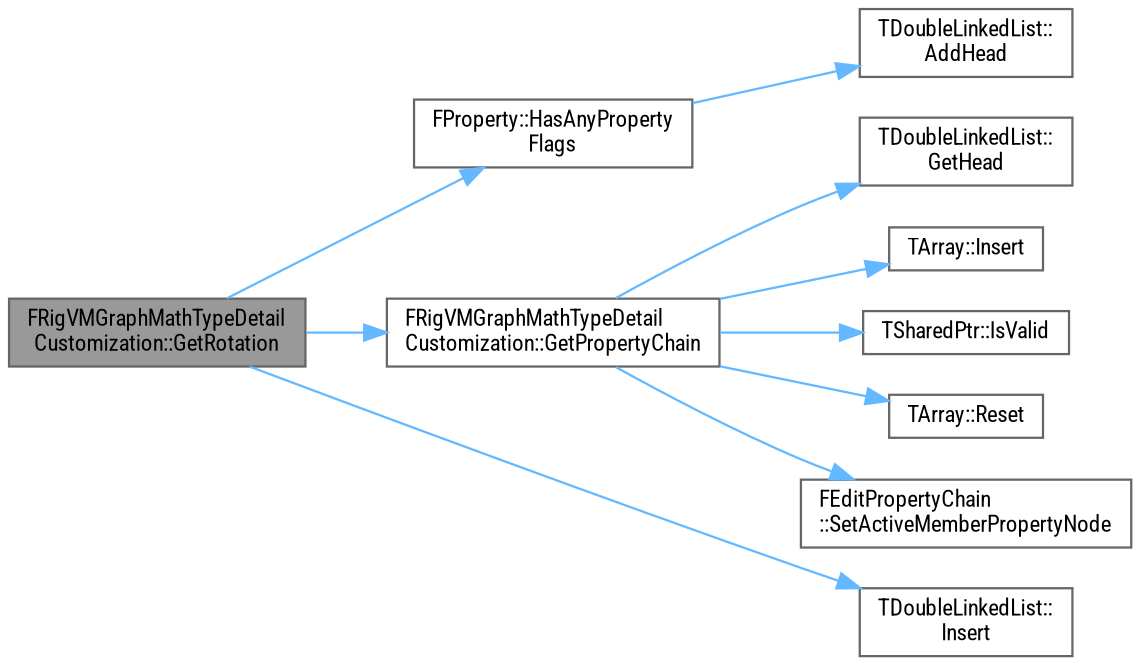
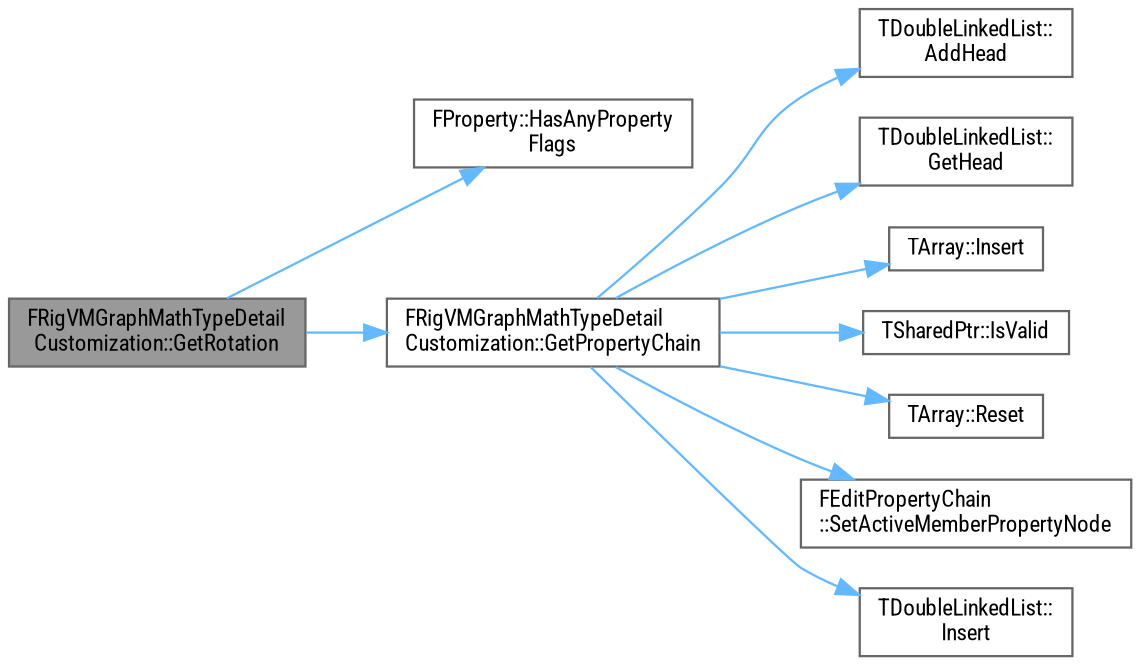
(765, 87) -> (719, 188)
(543, 476) -> (710, 483)
